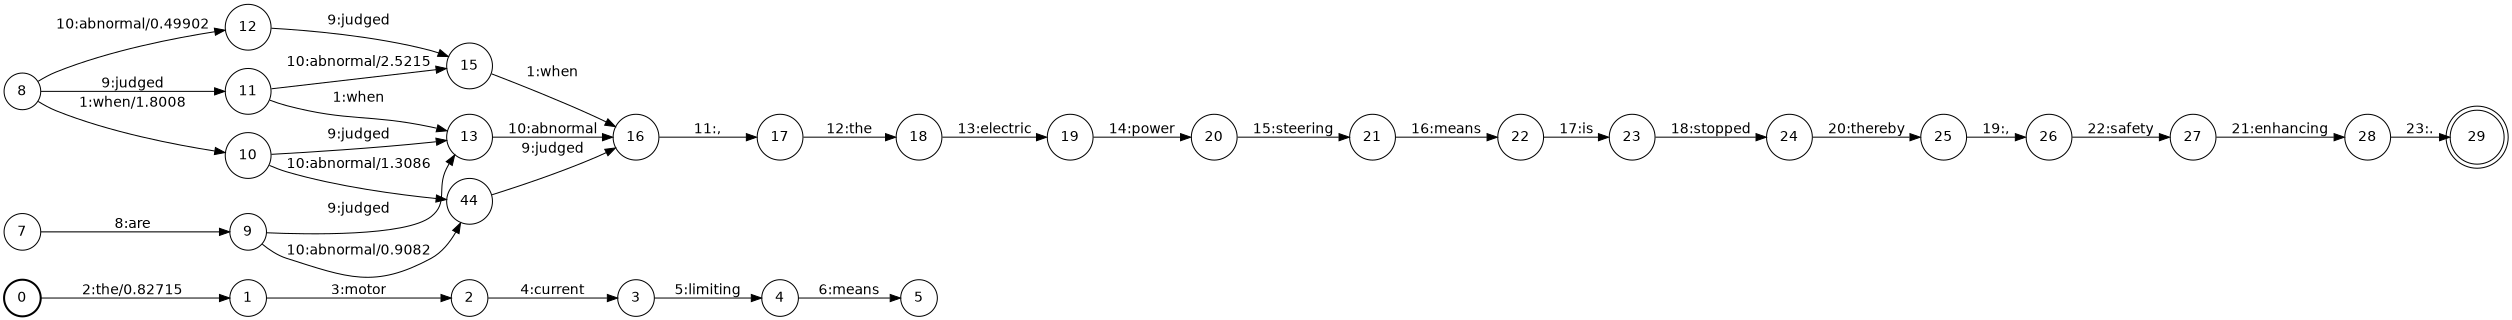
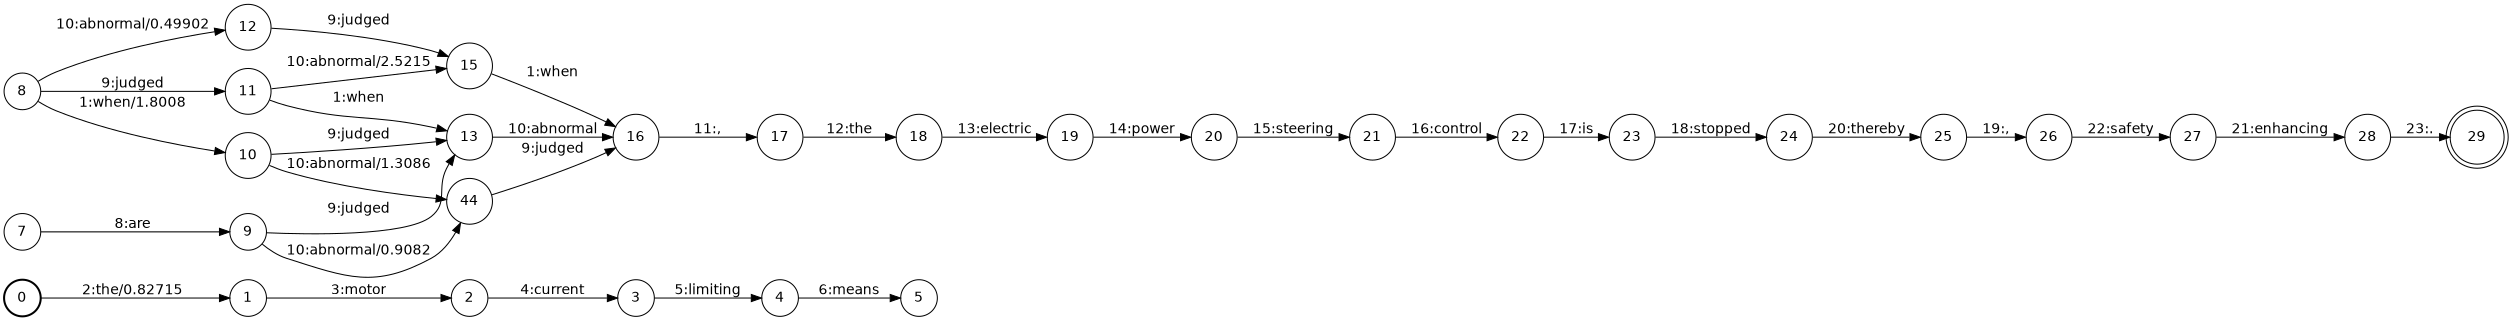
(1447, 130) -> (1447, 130)
